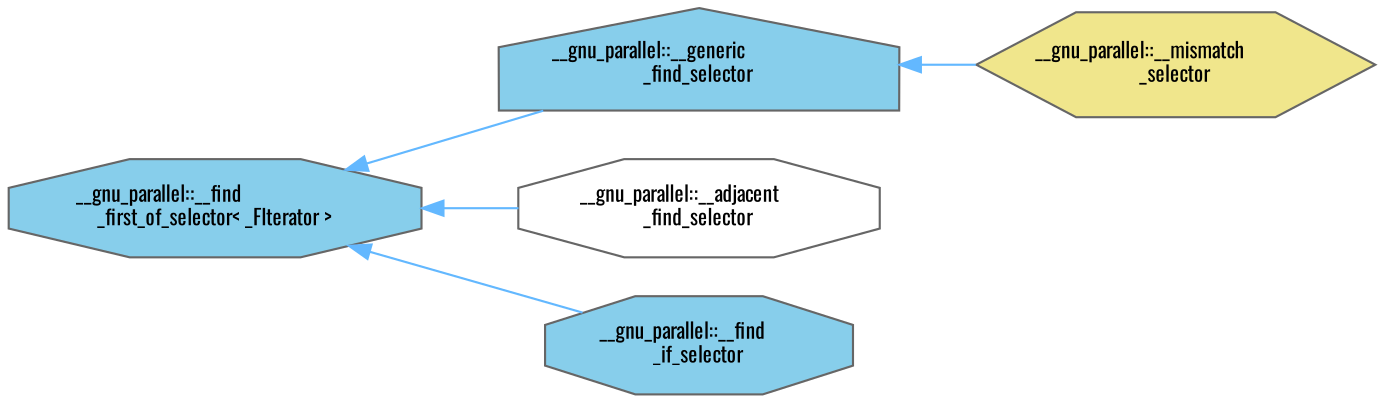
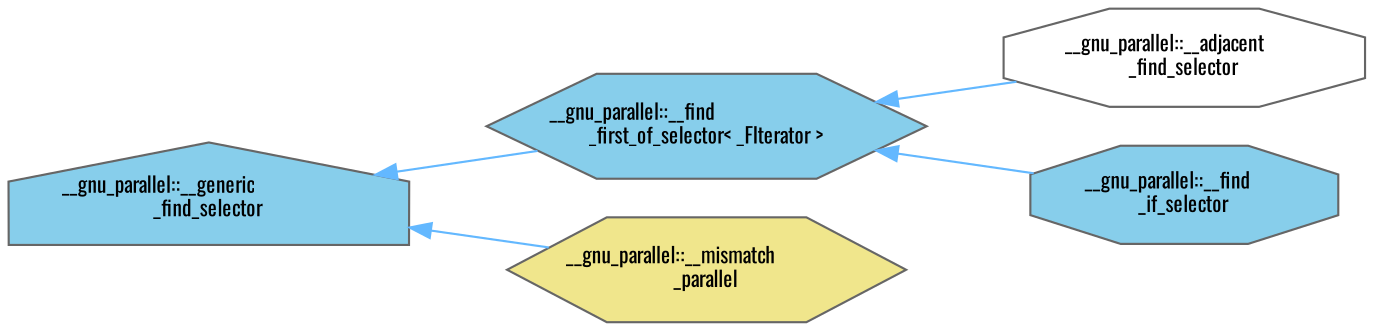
(1176, 65) -> (707, 270)
(455, 137) -> (467, 161)
(215, 208) -> (707, 126)
